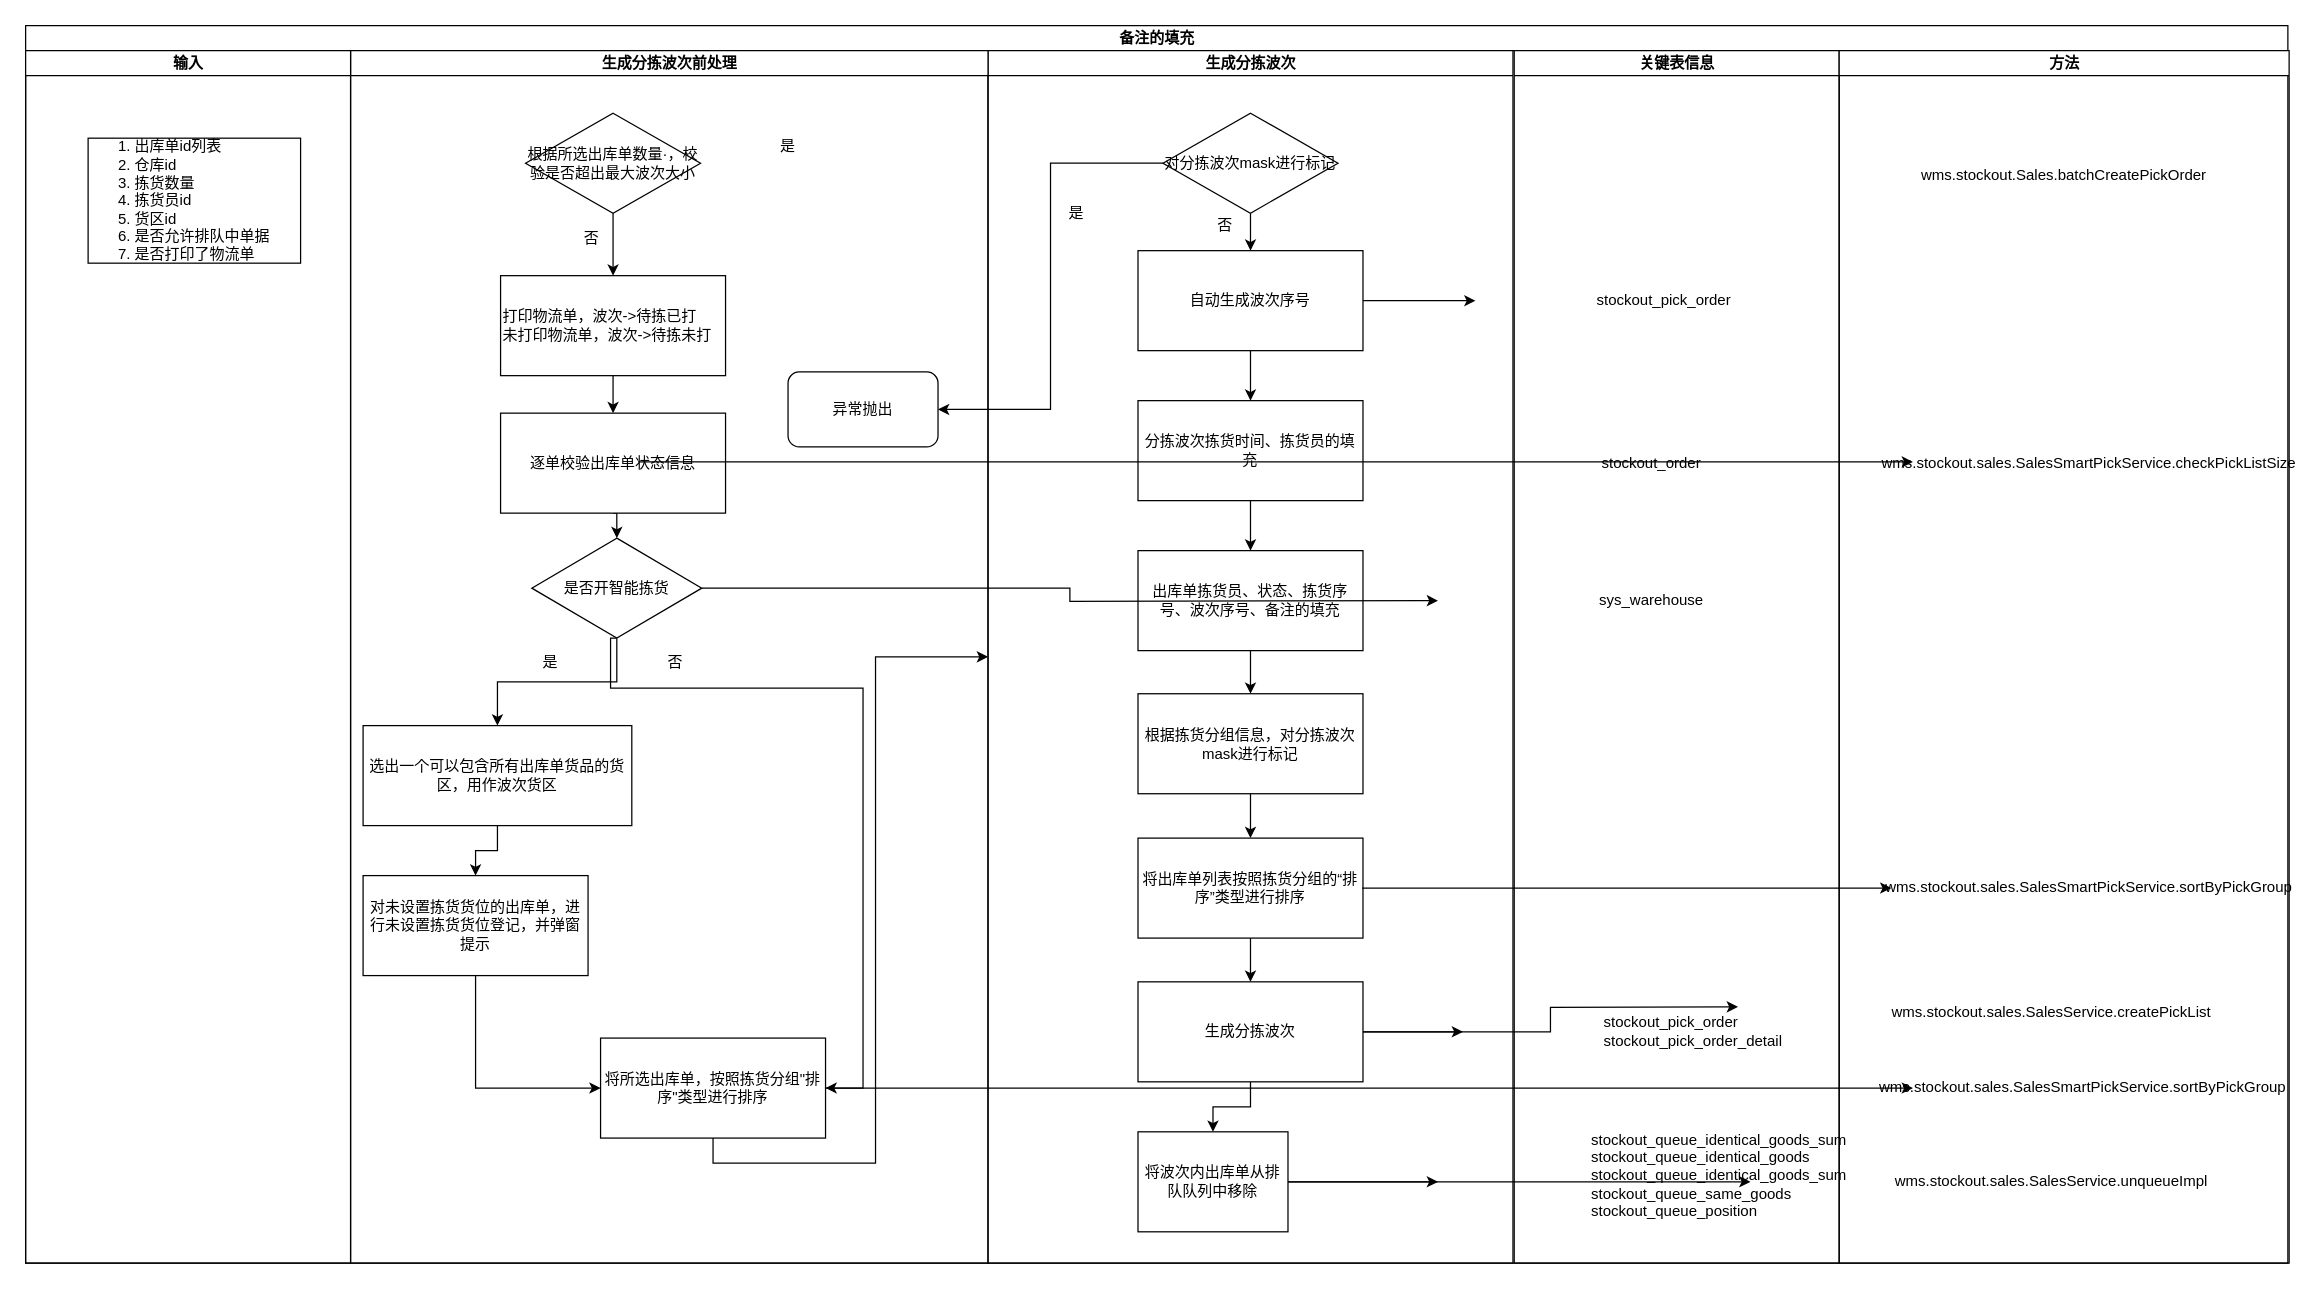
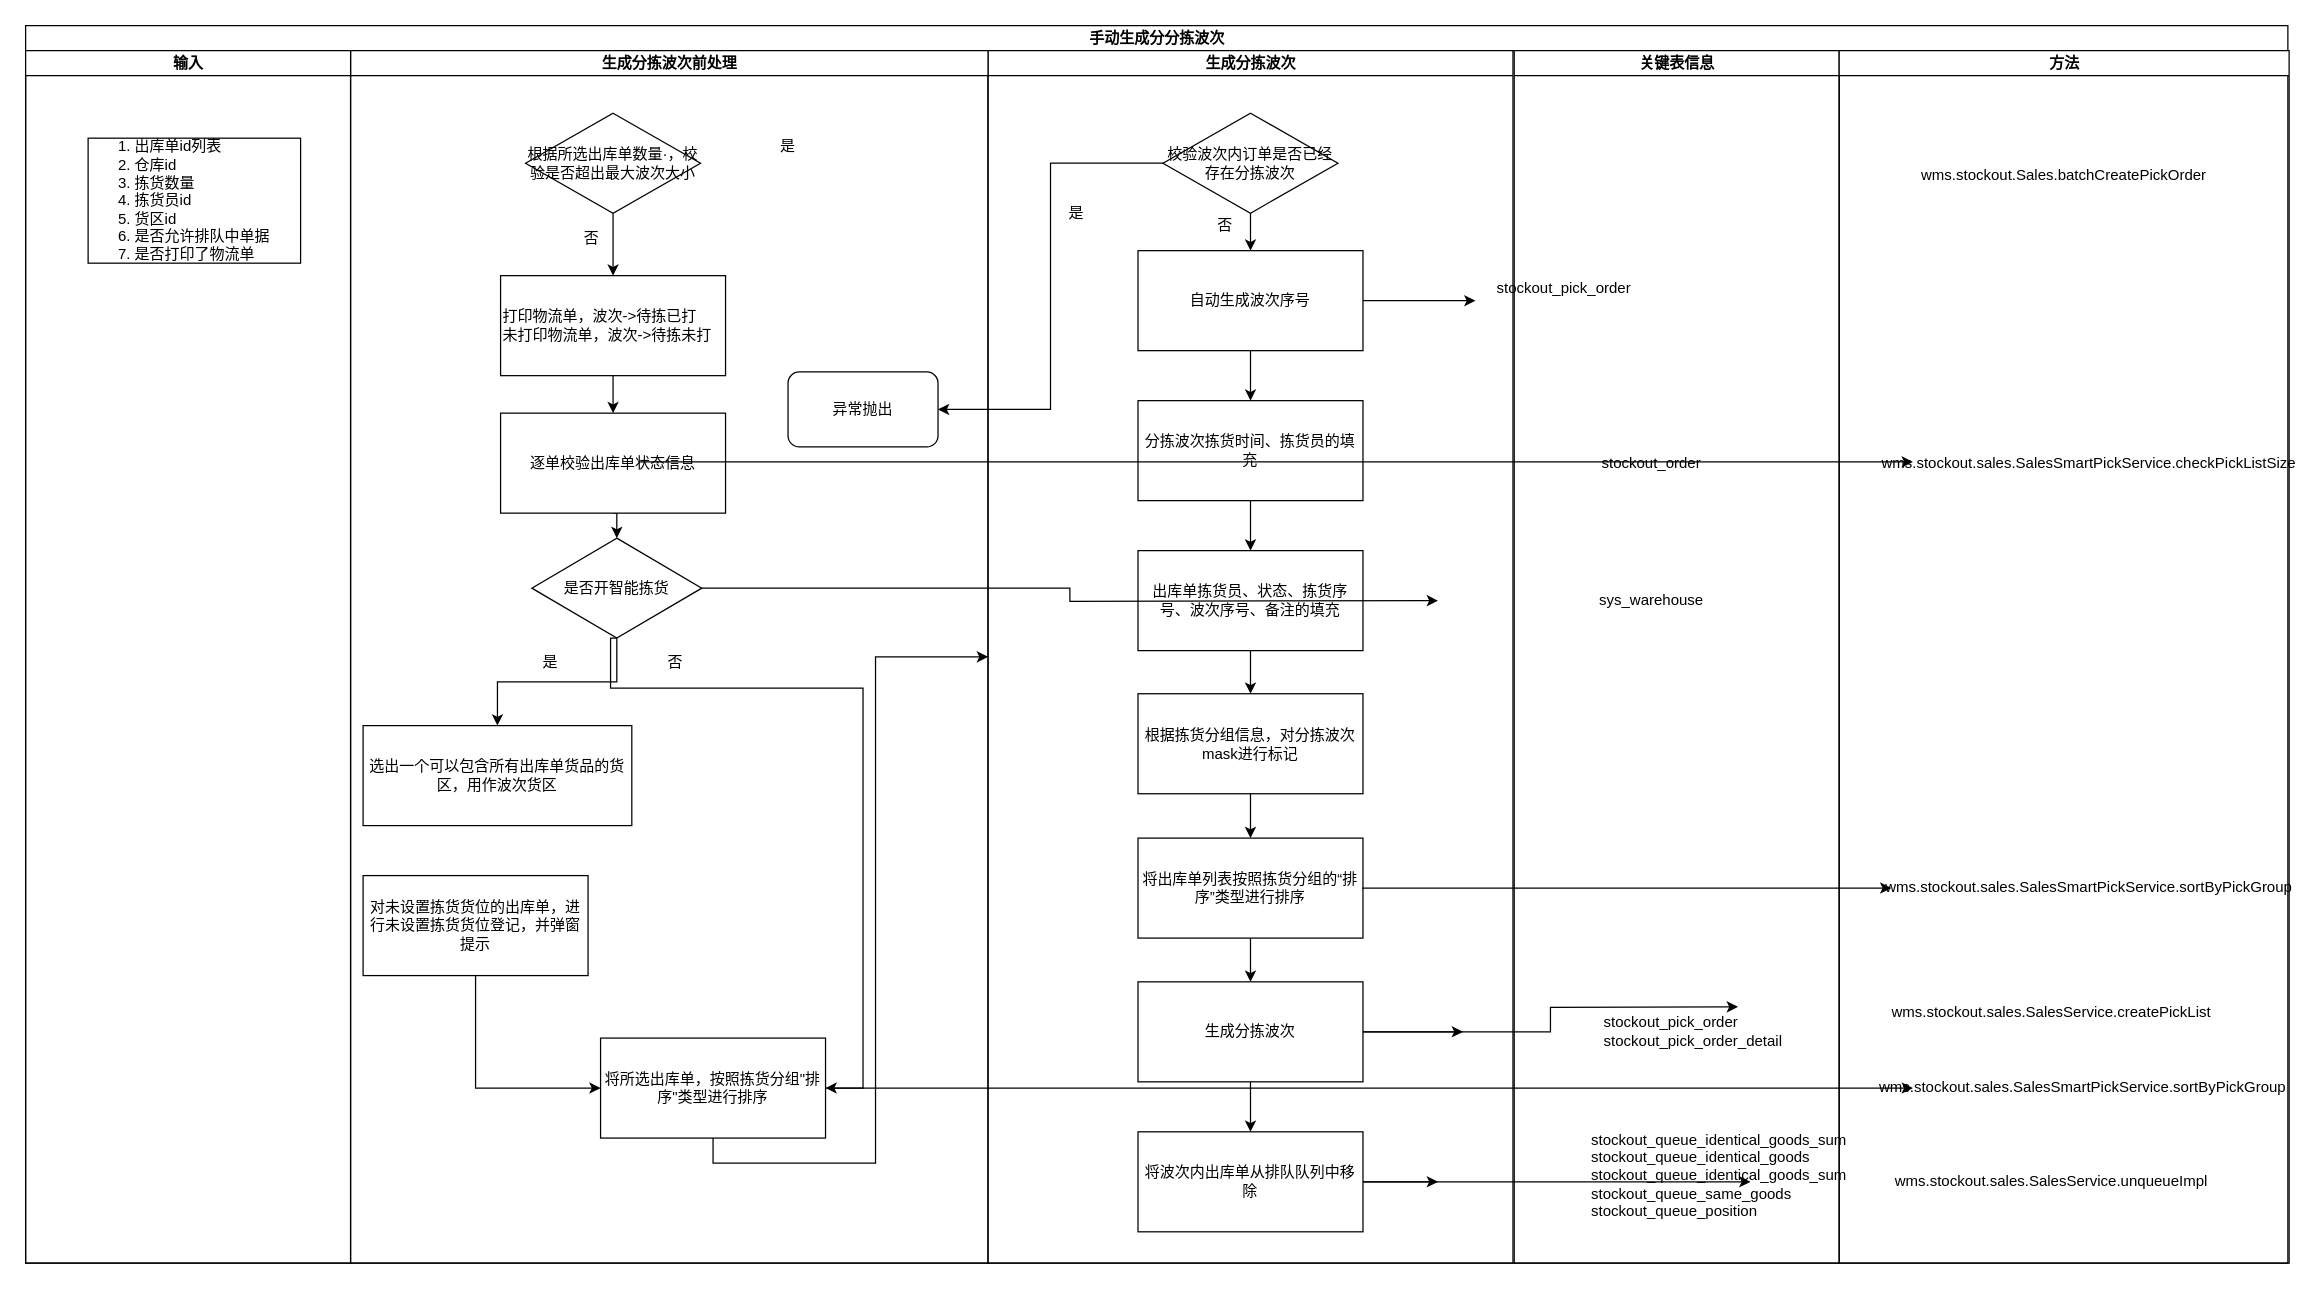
(1158, 38) -> (1158, 38)
(1251, 163) -> (1251, 163)
(1664, 301) -> (1564, 288)
(491, 851) -> none
(1213, 1182) -> (1251, 1182)
